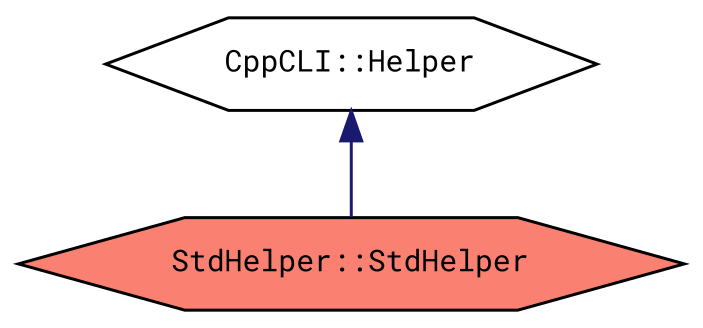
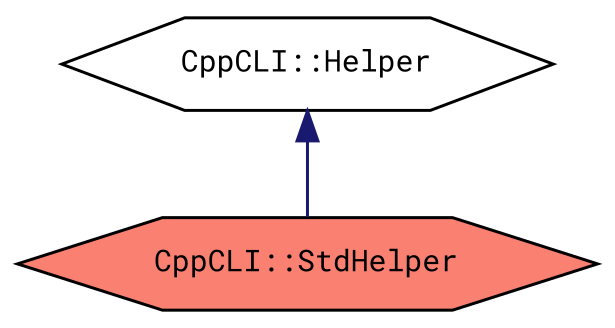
(351, 264) -> (307, 264)
